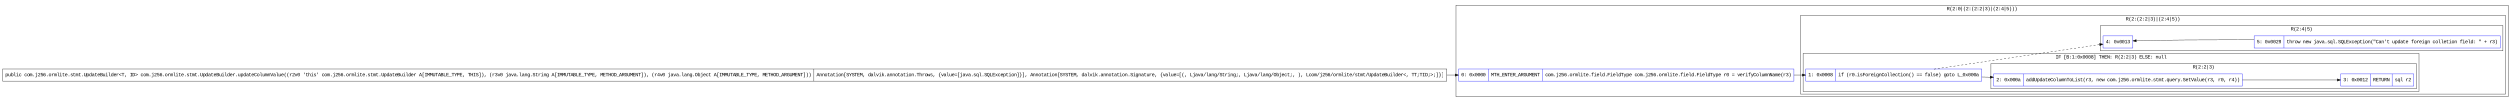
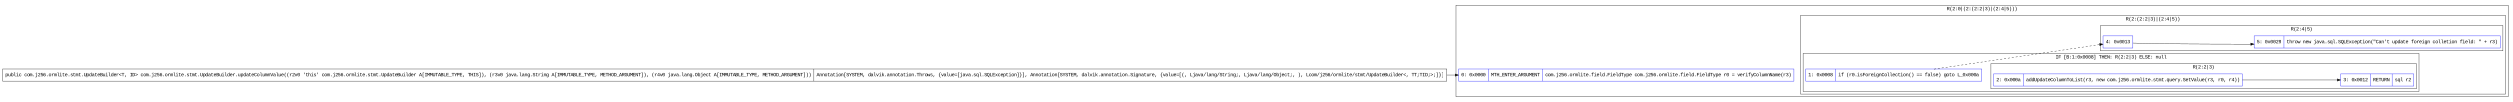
(2195, 40) -> (2192, 44)
(1798, 75) -> none
(1986, 77) -> none
